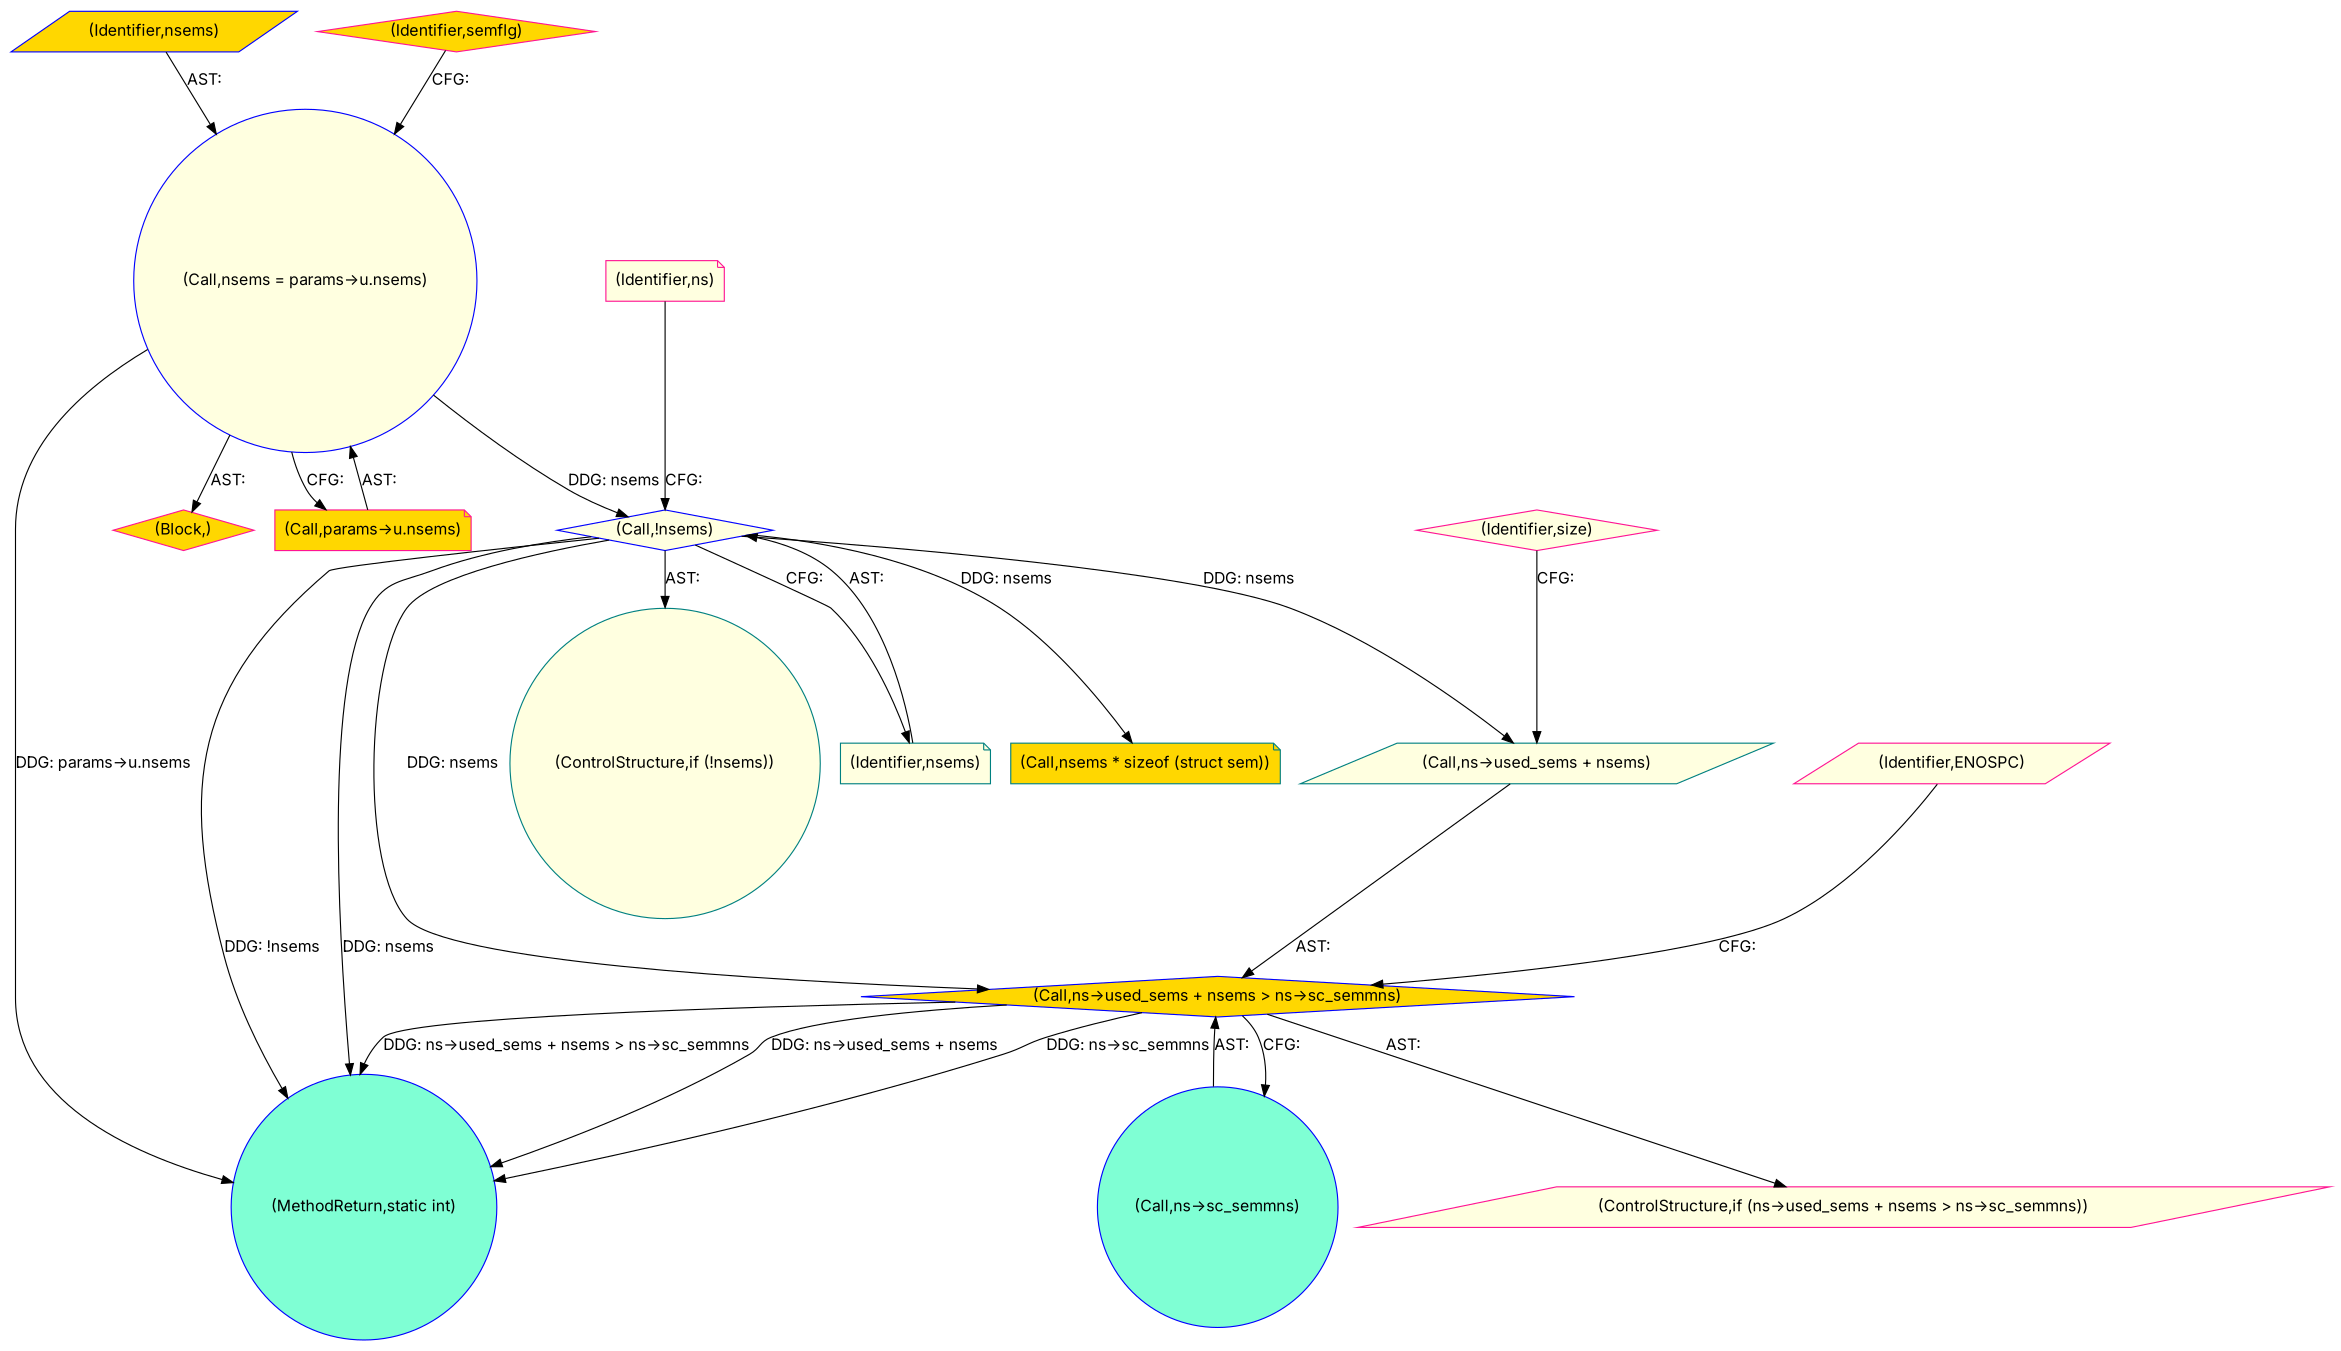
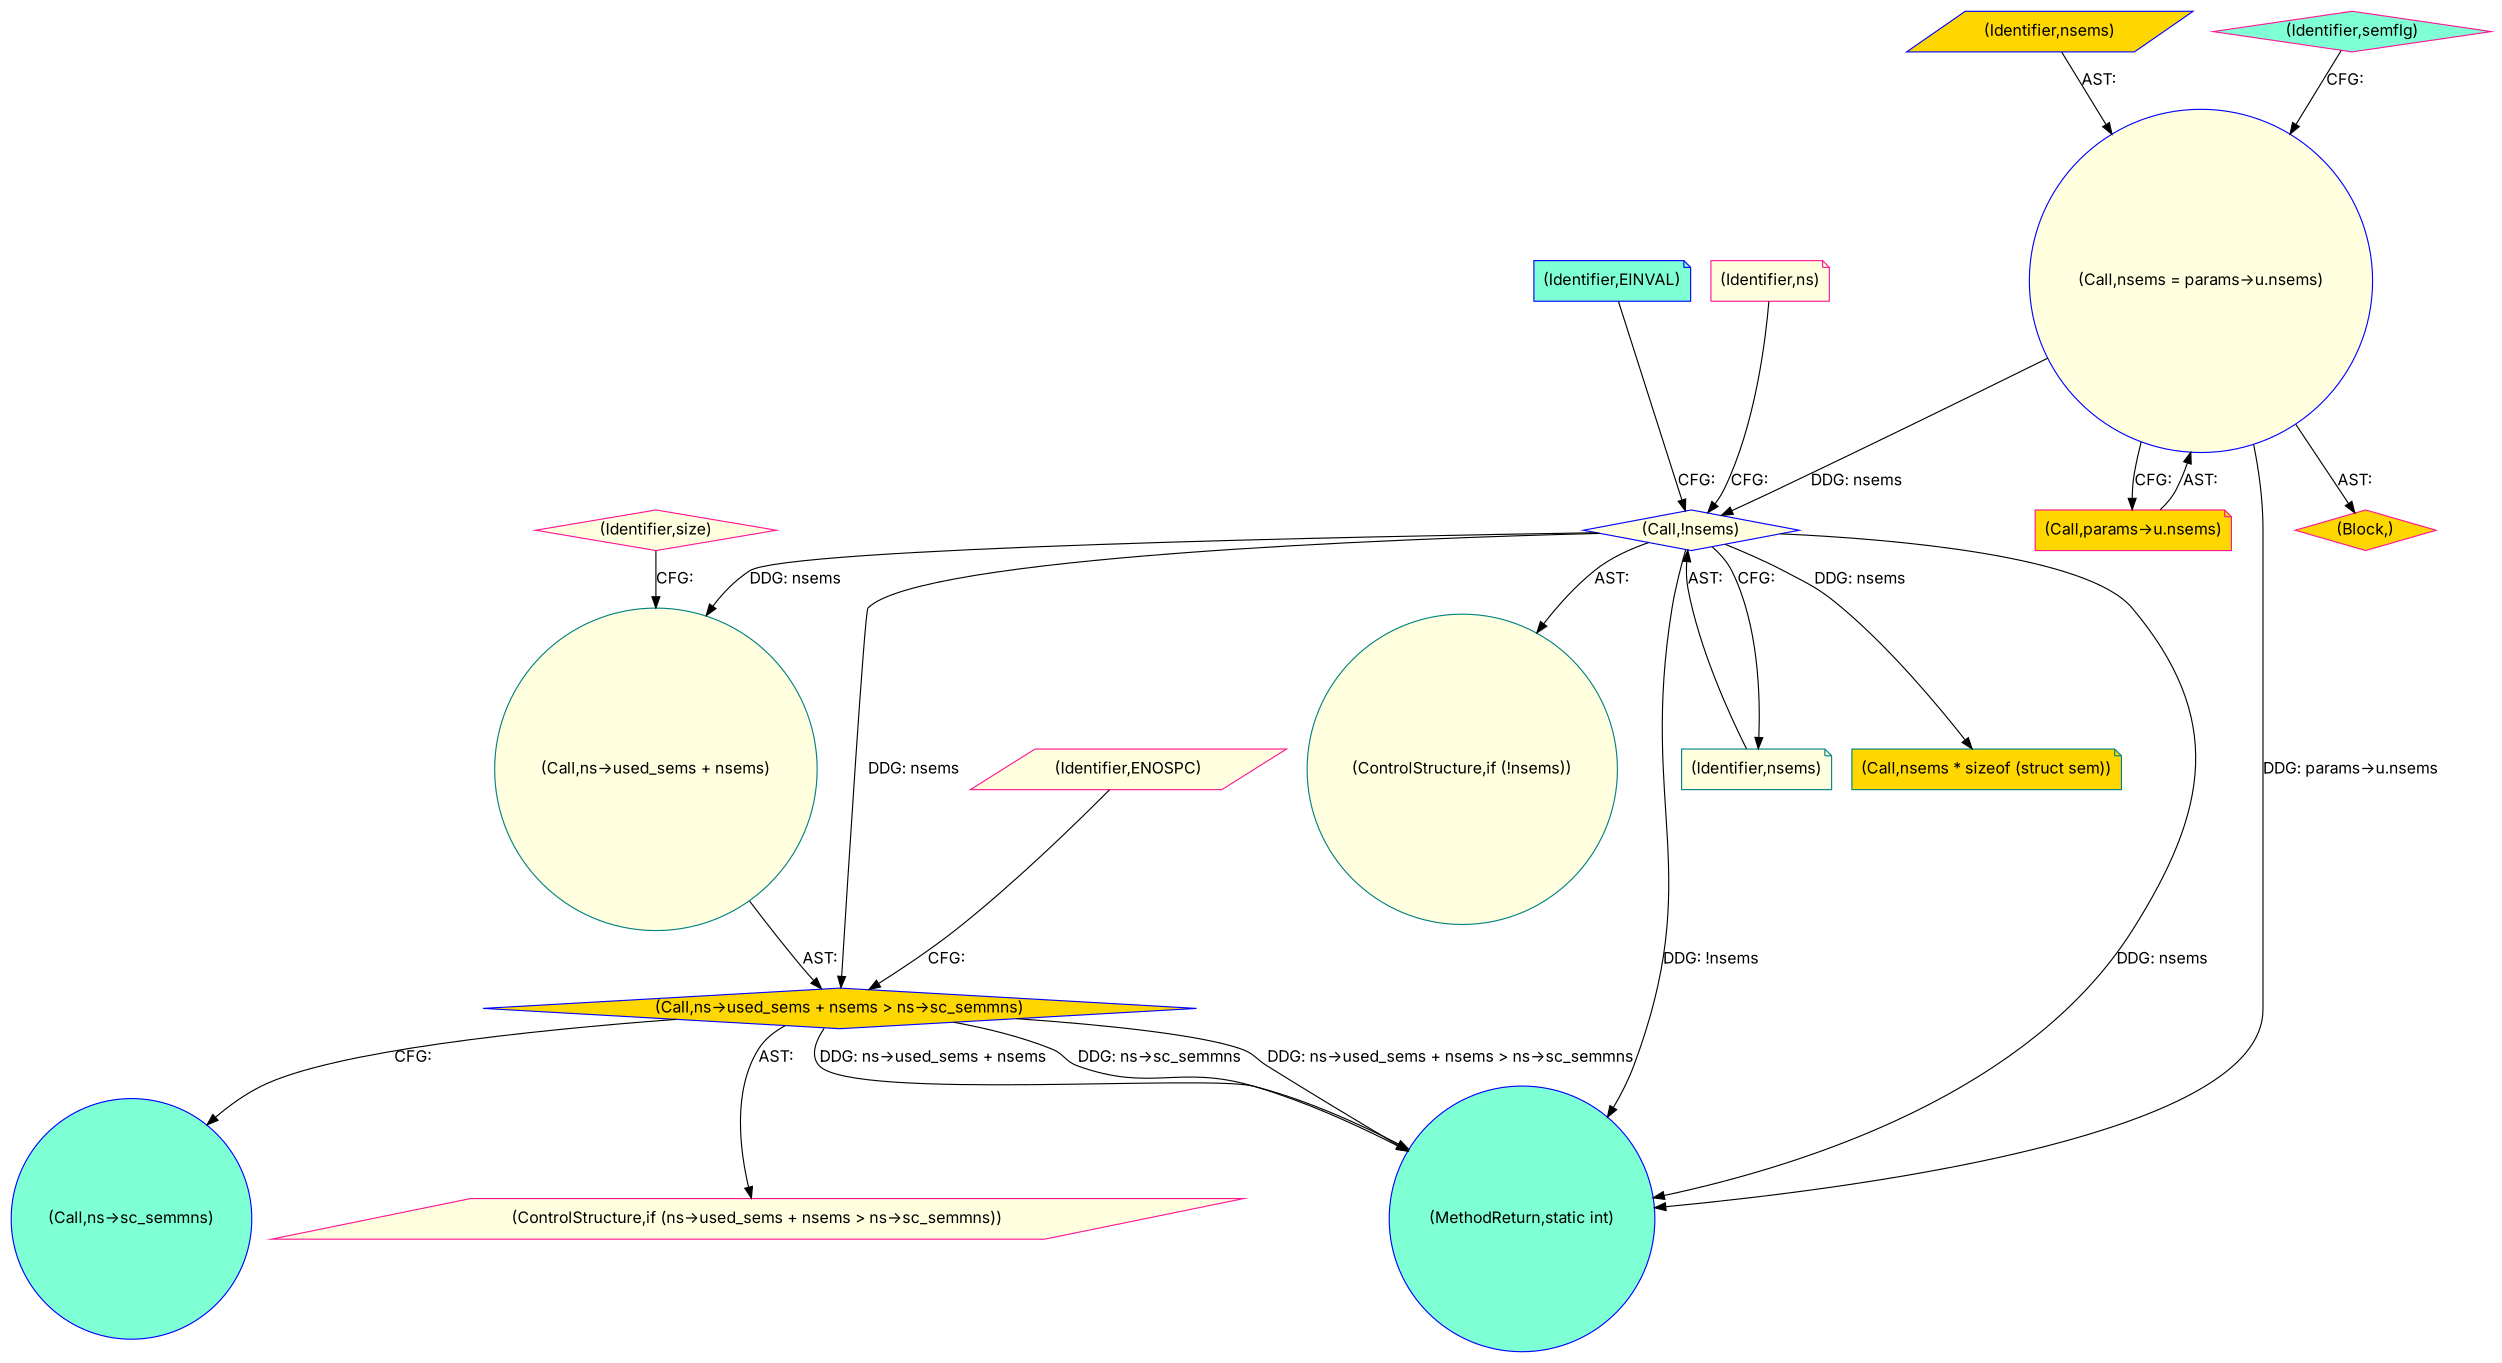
(456, 32) -> (2352, 32)
none -> (1612, 281)
(1537, 763) -> (656, 769)
(1214, 1057) -> none
